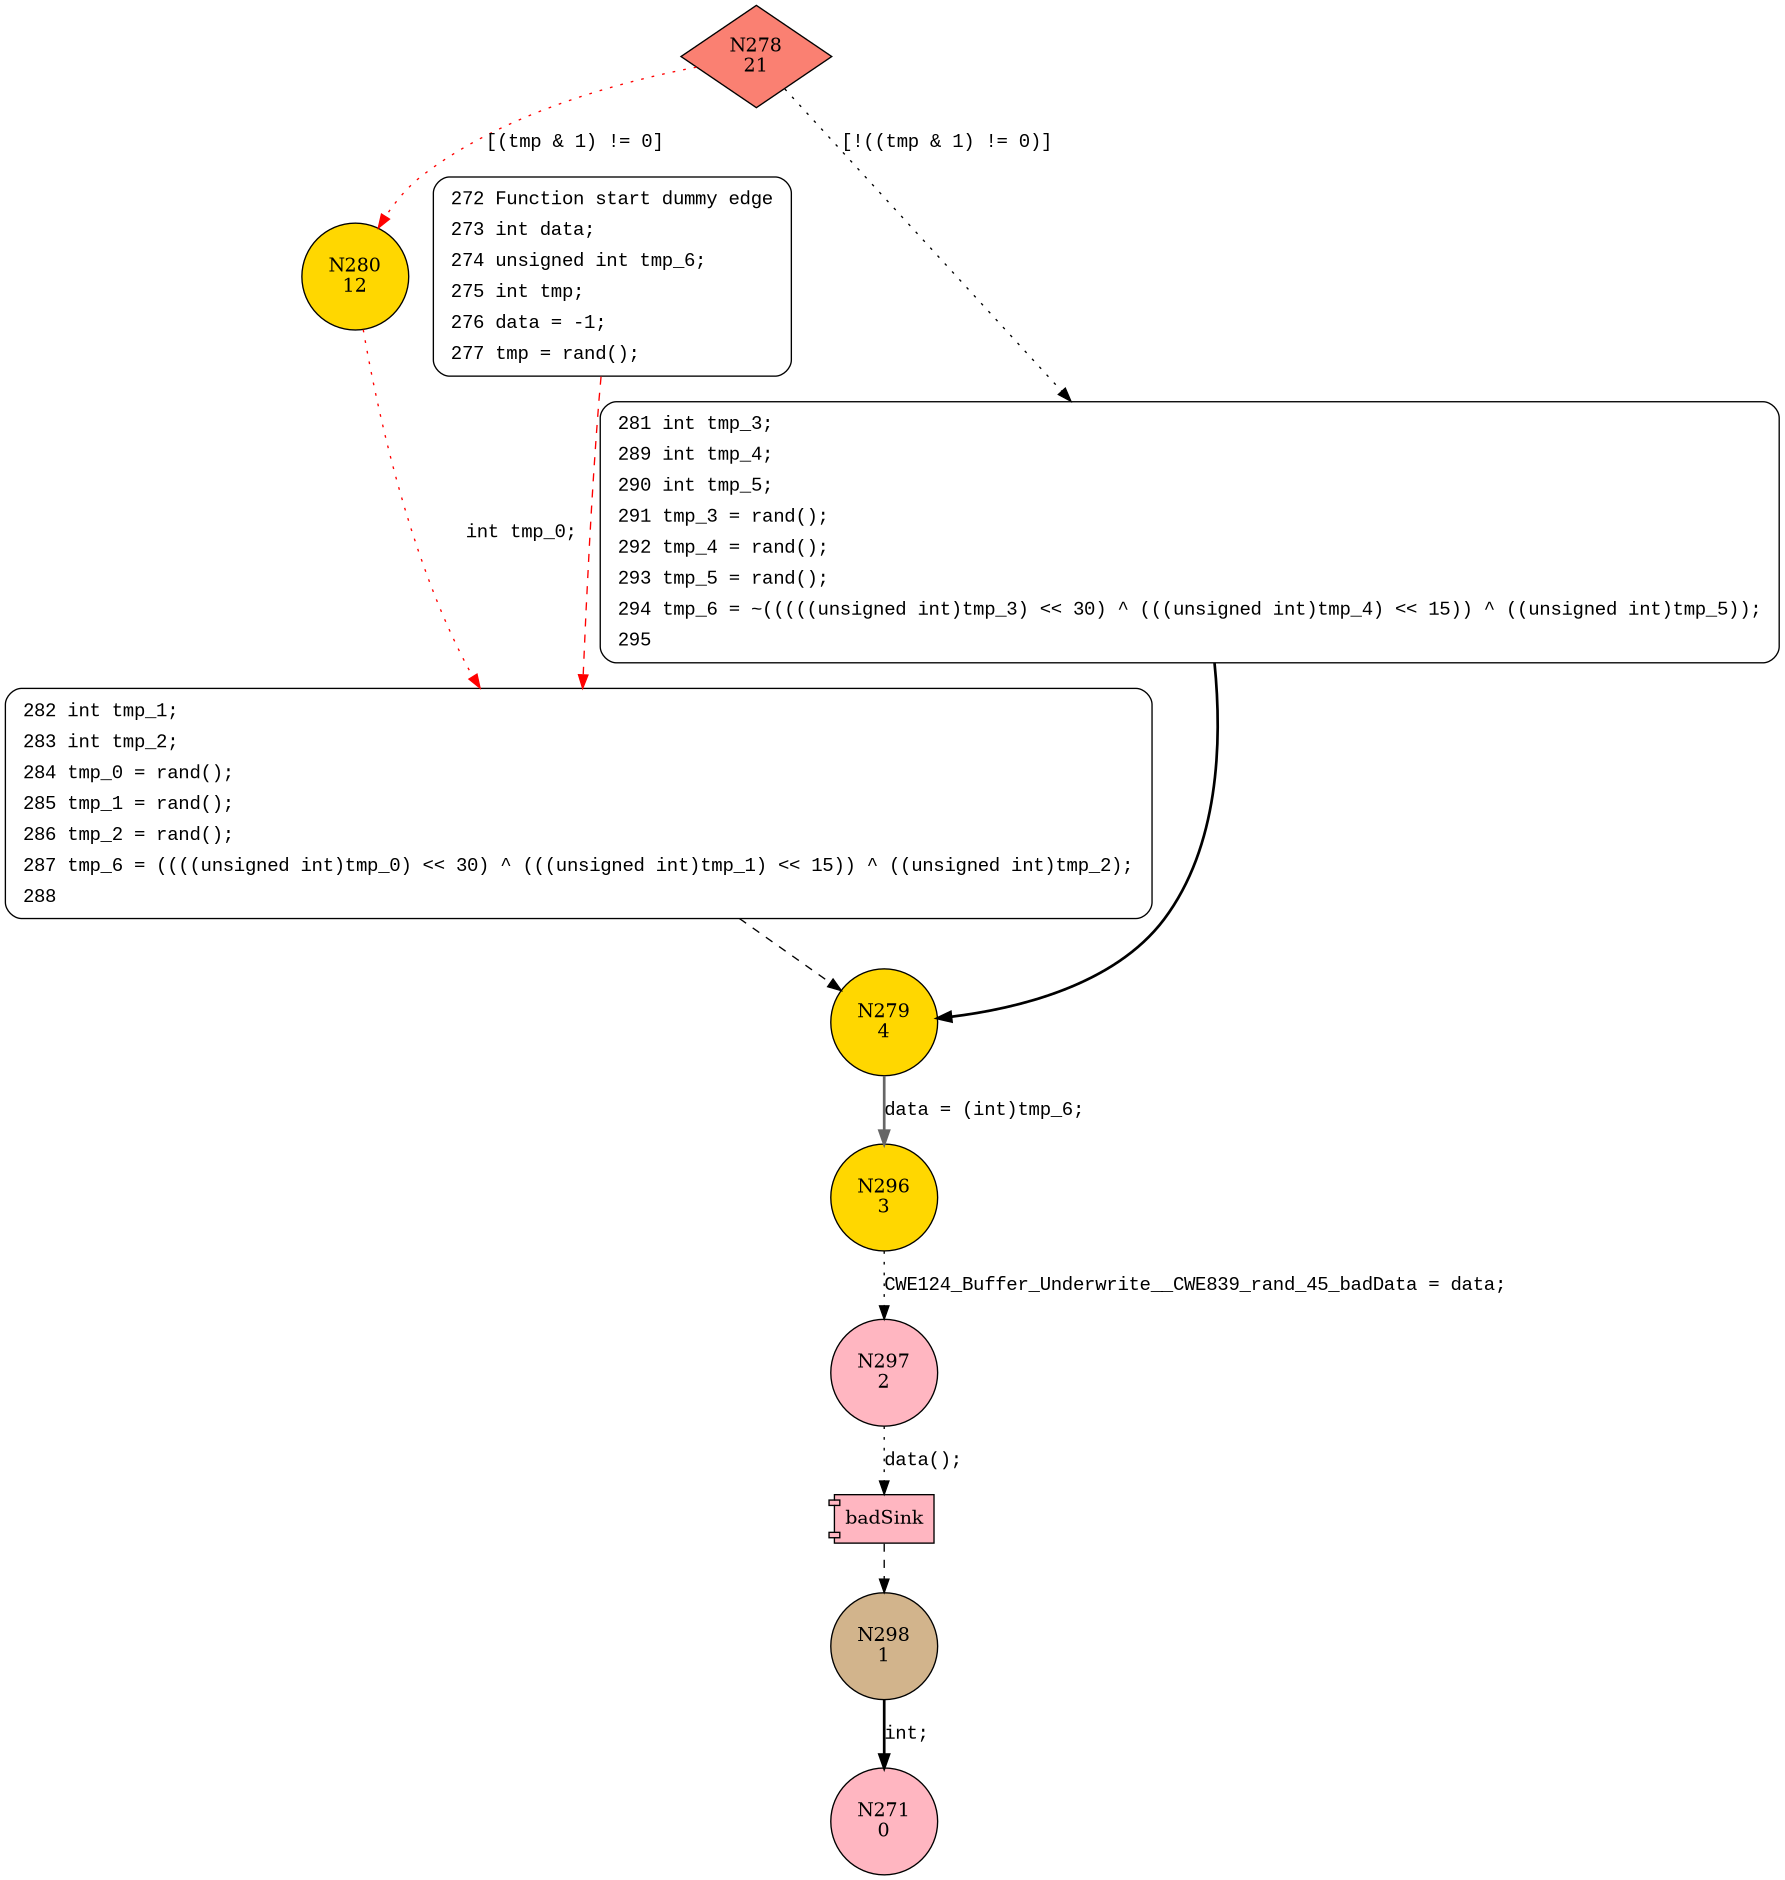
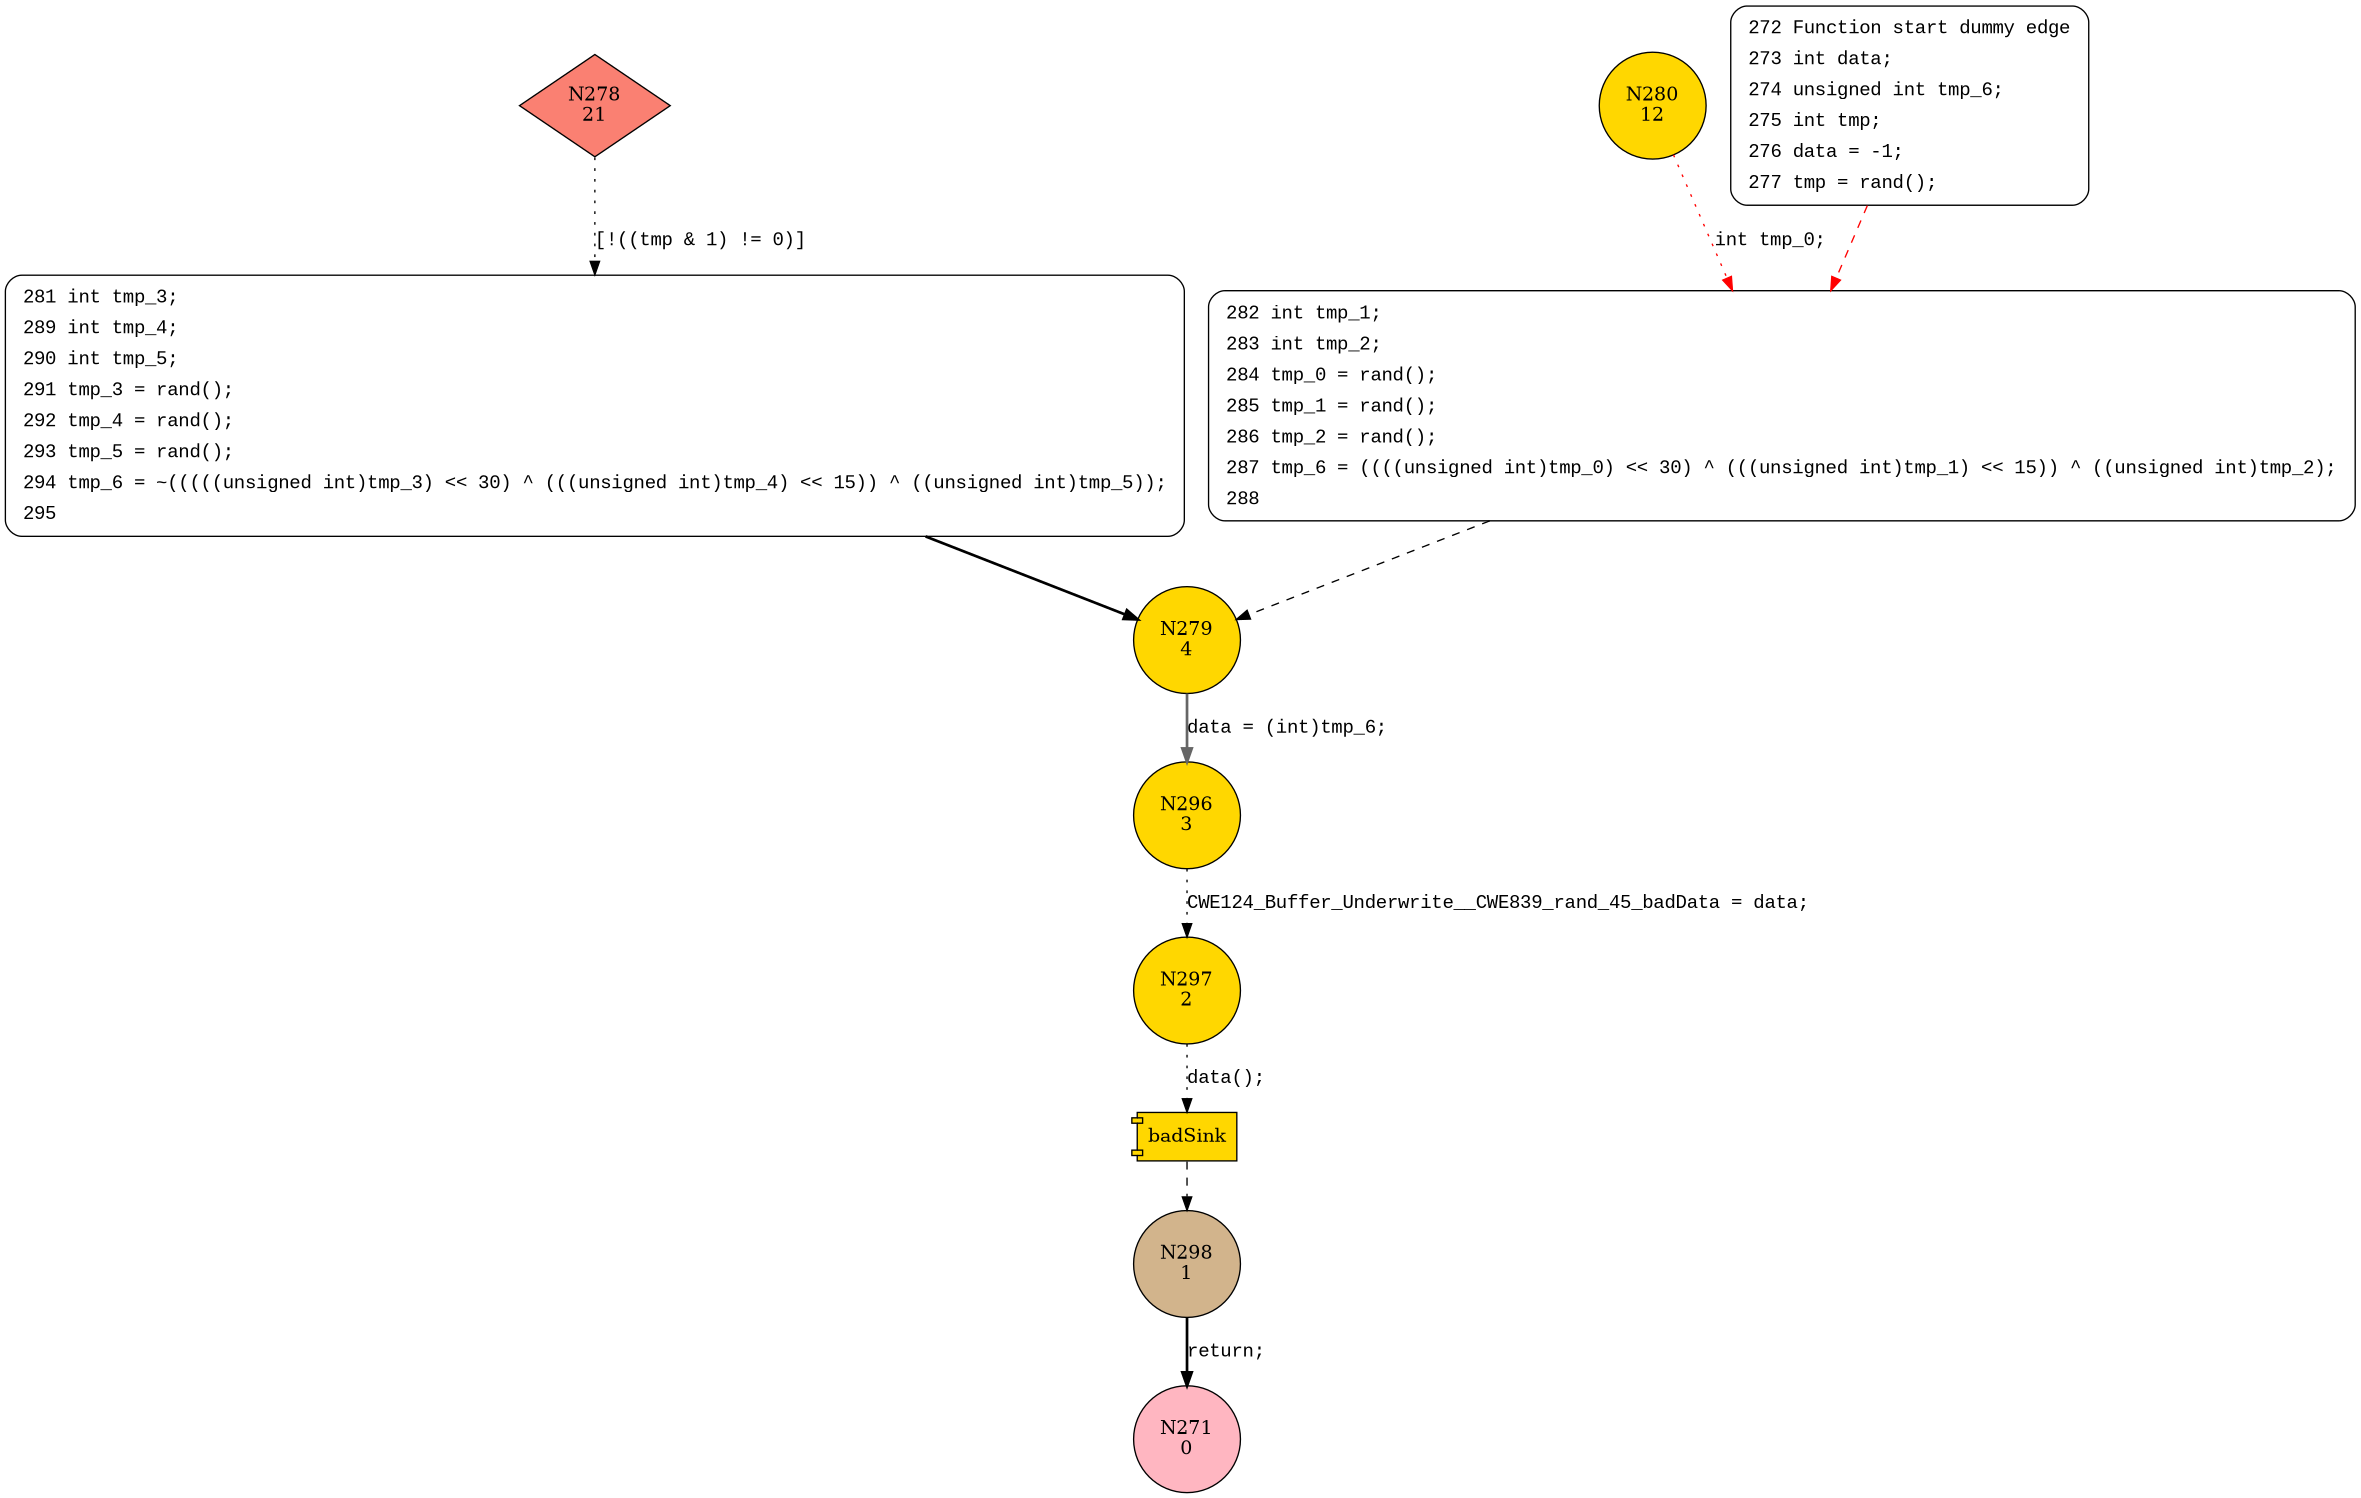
(528, 116) -> none
(884, 1373) -> (1187, 991)
(884, 1519) -> (1187, 1137)
(907, 1734) -> (1226, 1352)
